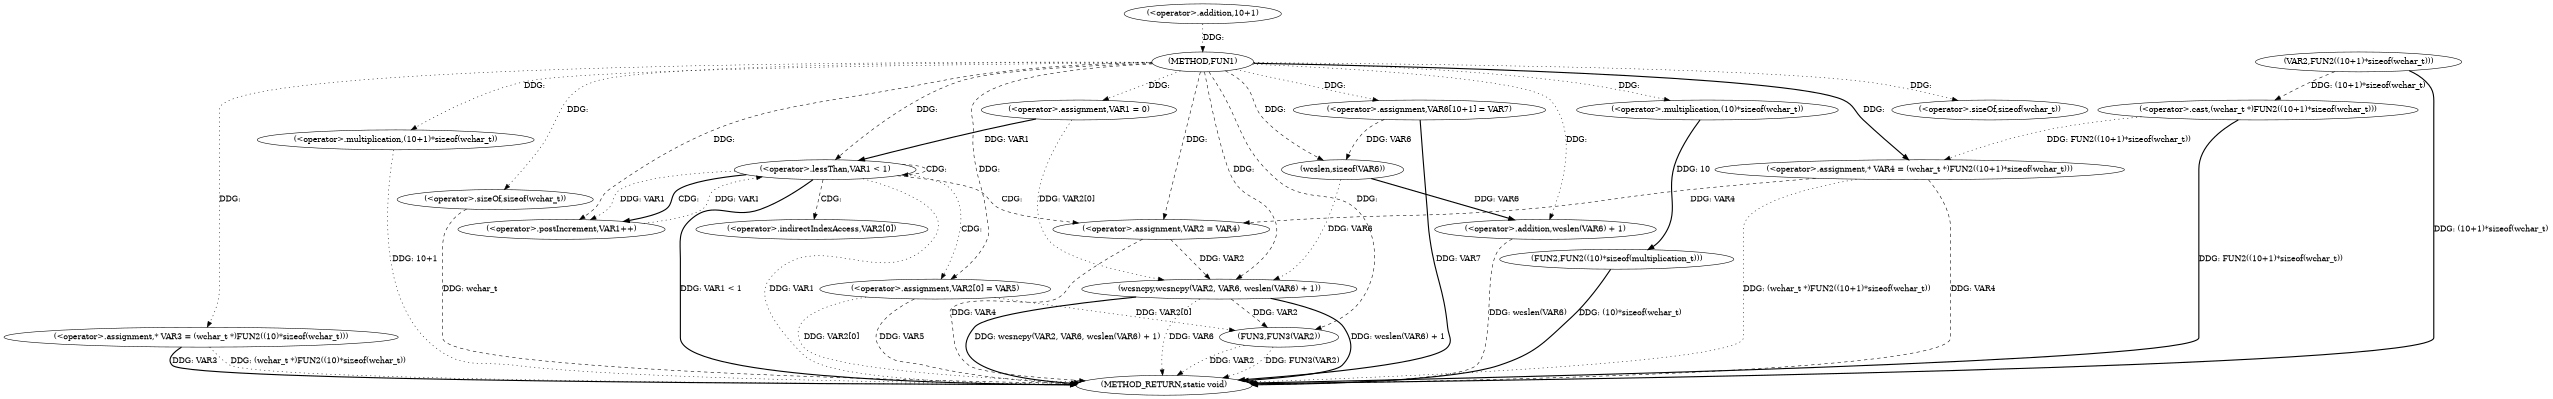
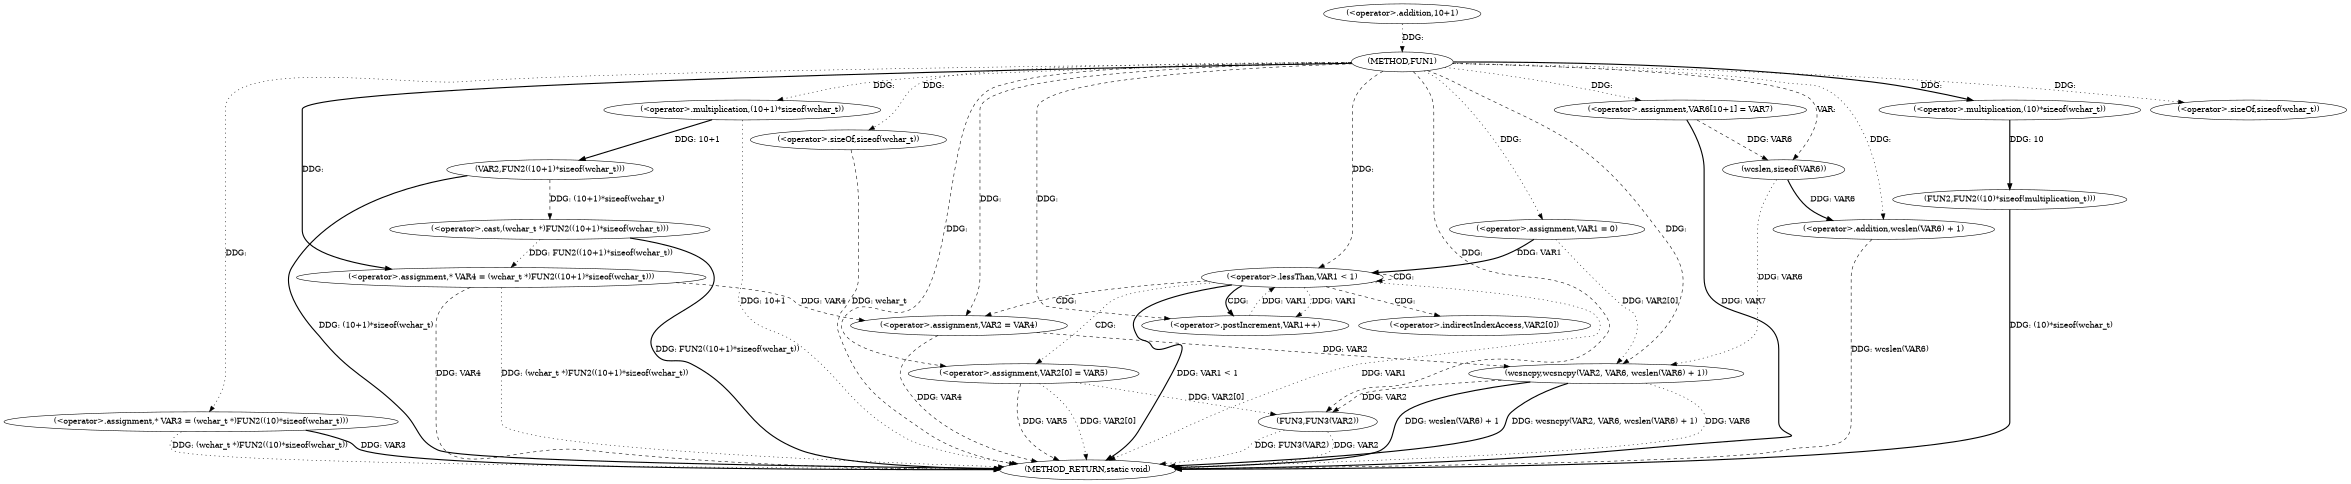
(1480, 73) -> (1711, 69)
(1277, 110) -> (1828, 110)
none -> (648, 139)
